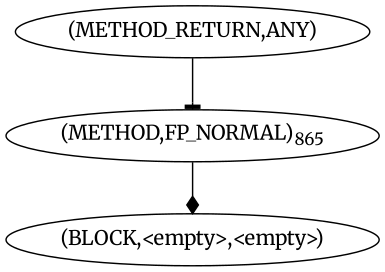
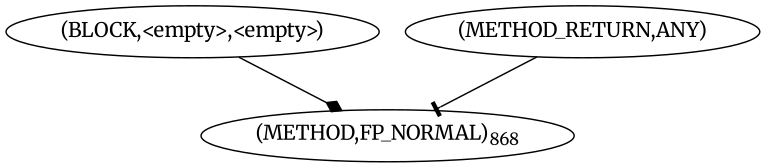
(310, 134) -> (505, 134)
(193, 179) -> (282, 80)
